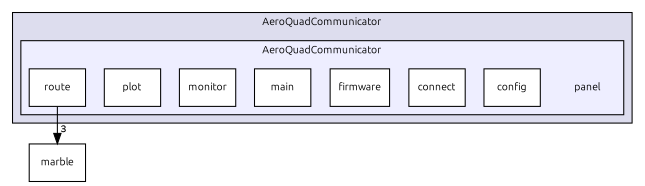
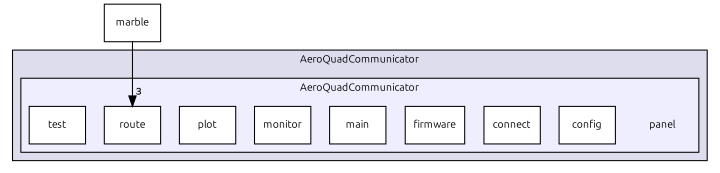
(57, 120) -> (132, 69)
none -> (57, 125)
